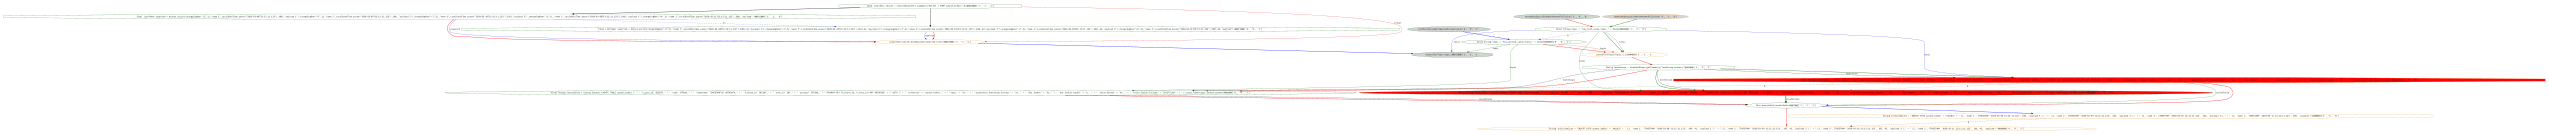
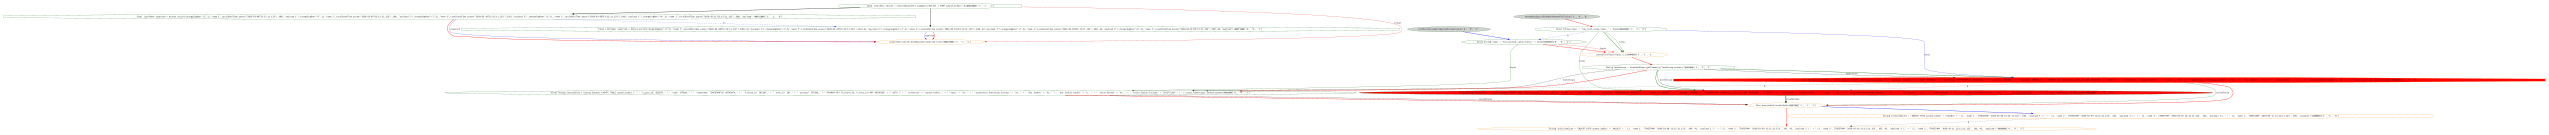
(1645, 17) -> none
(1453, 55) -> none
(1786, 105) -> (1786, 105)
